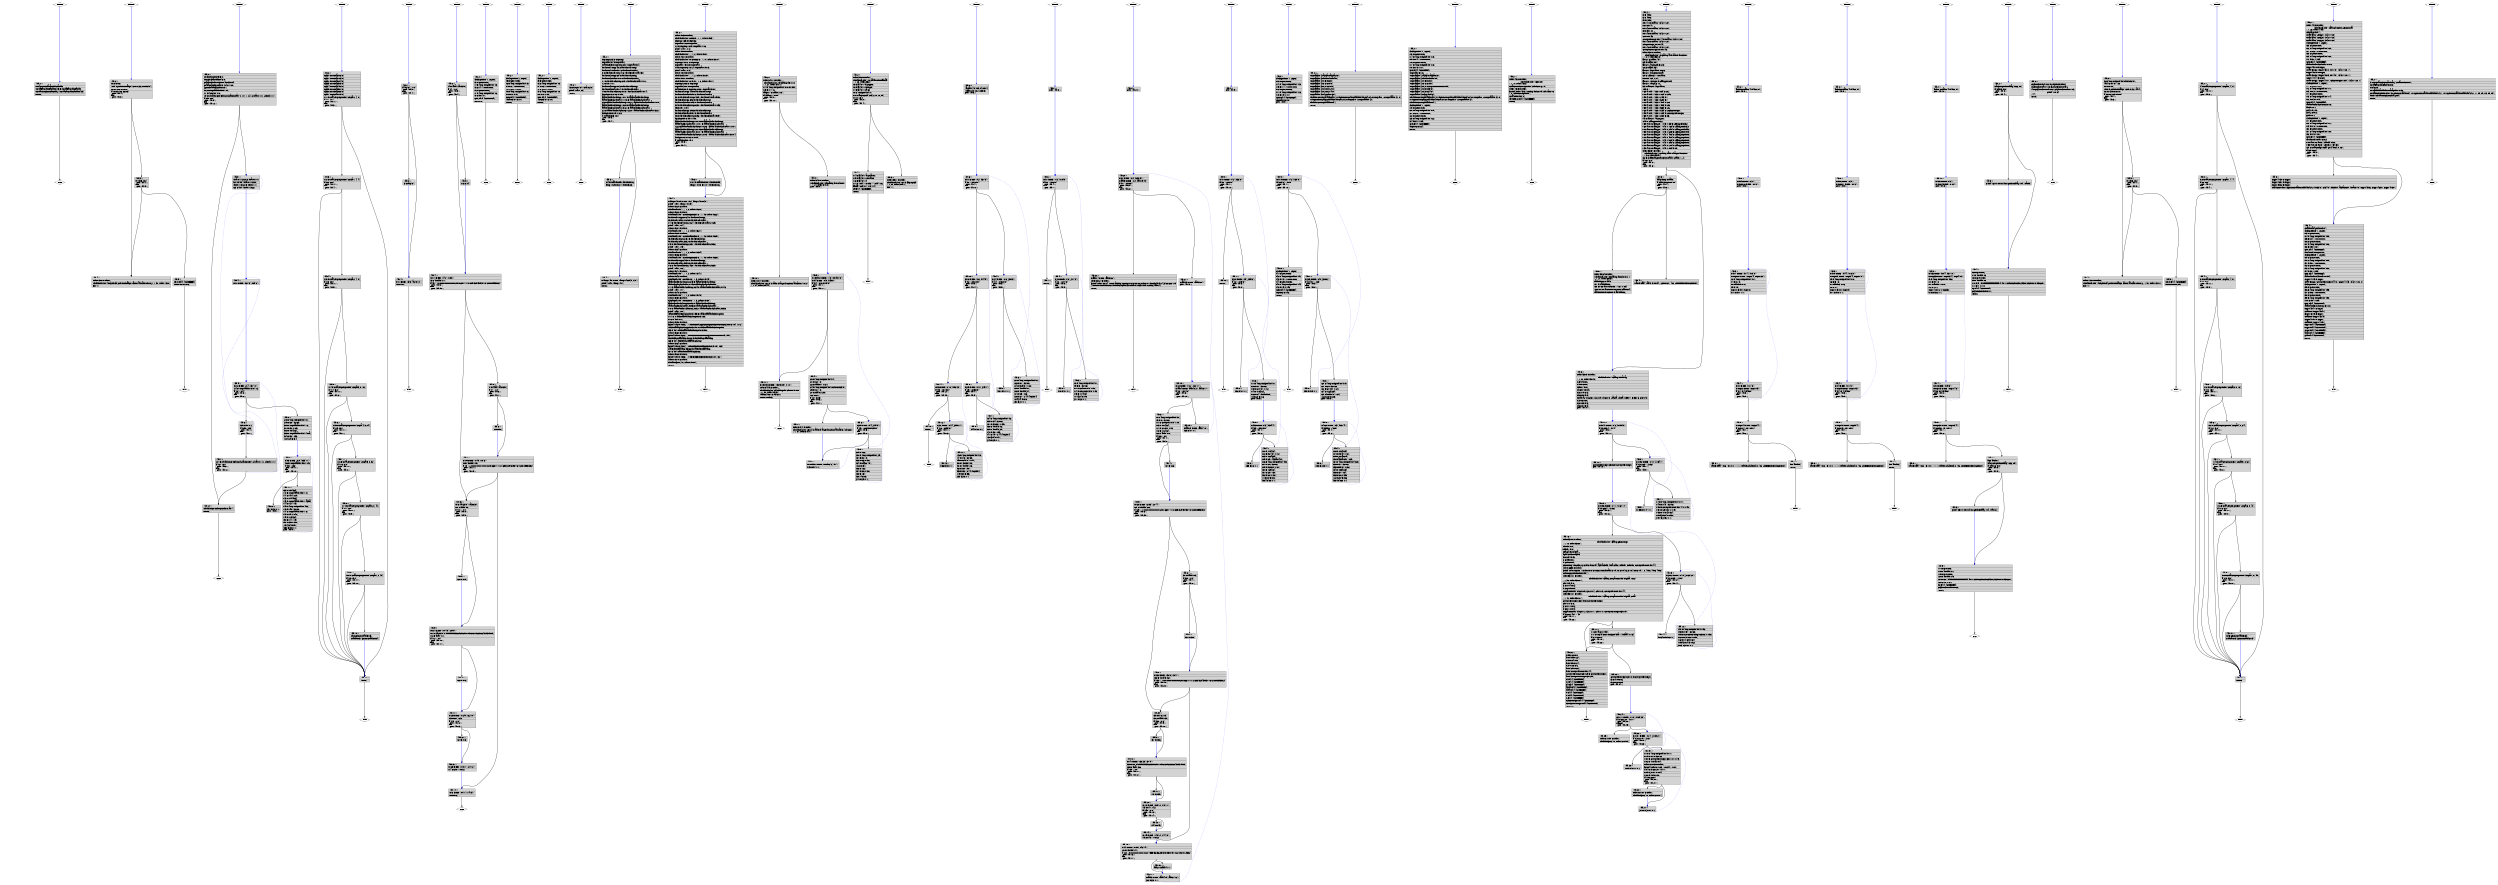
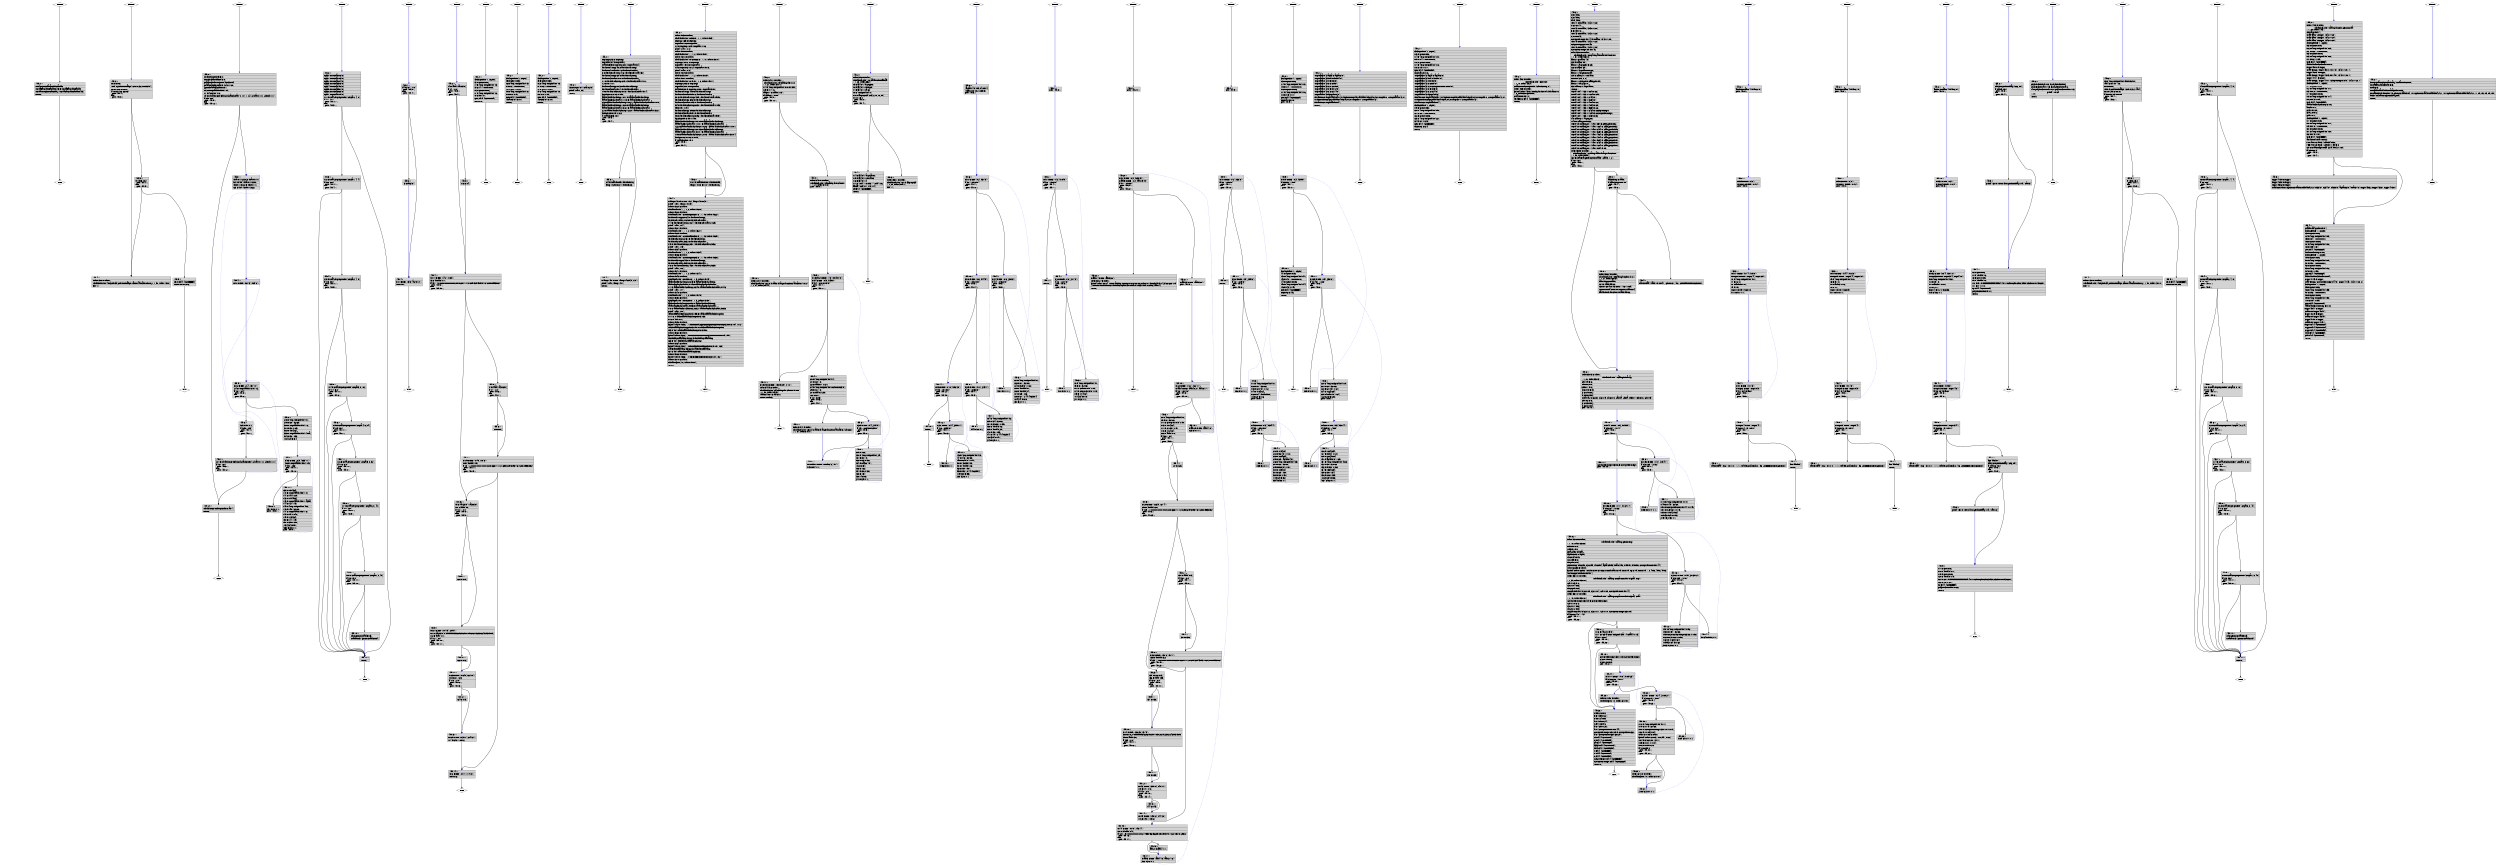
none -> (1614, 705)
(1623, 731) -> (1617, 690)
